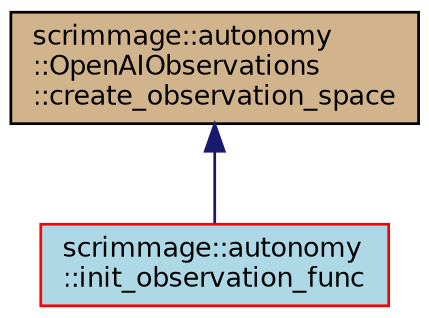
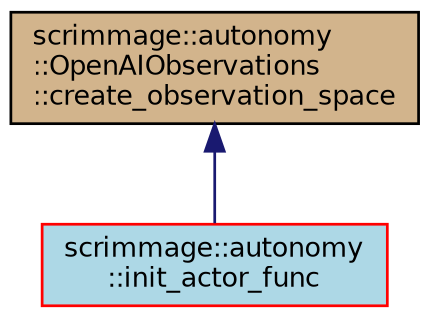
(215, 265) -> (215, 265)
